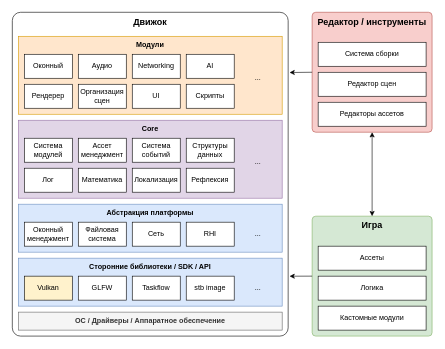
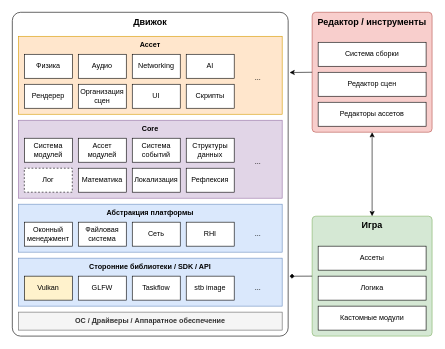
(150, 45) -> (150, 45)
(48, 66) -> (48, 66)
(102, 150) -> (102, 150)
(48, 180) -> (48, 180)
(295, 276) -> (295, 276)
